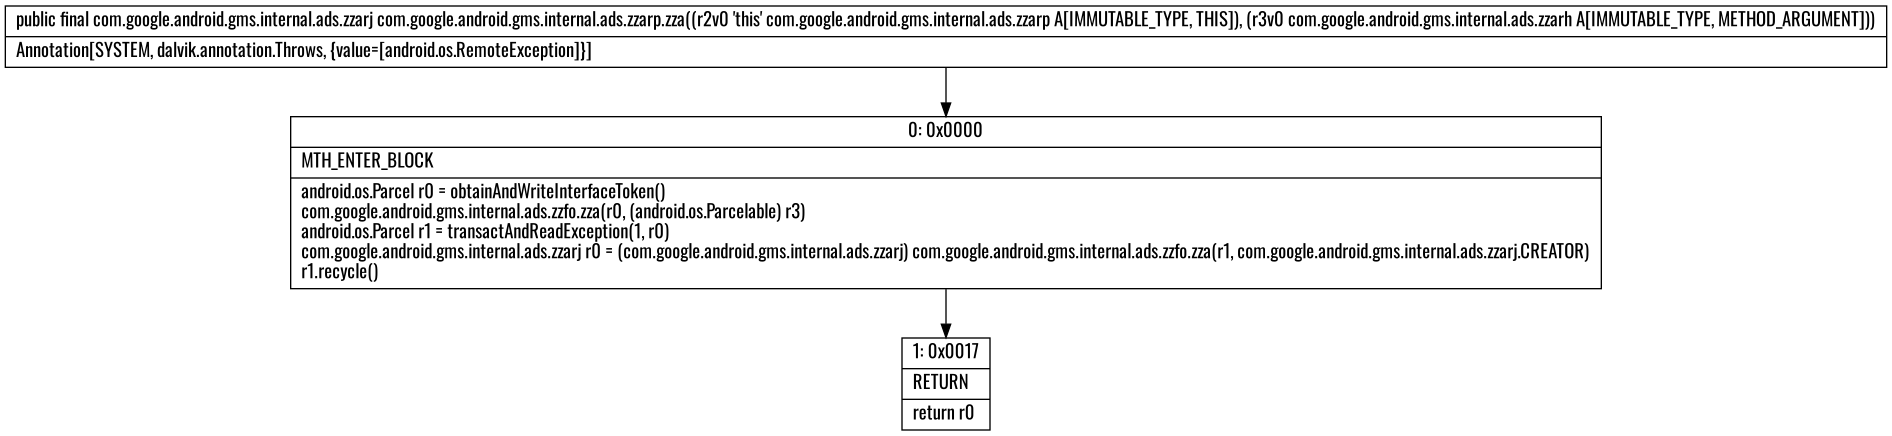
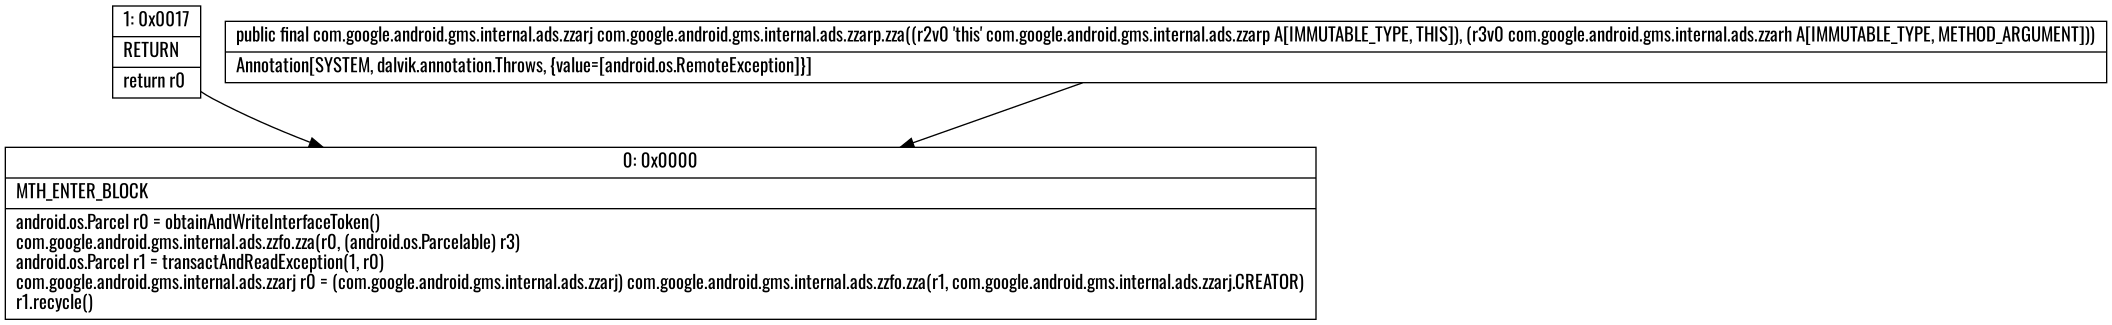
(946, 307) -> (254, 119)
